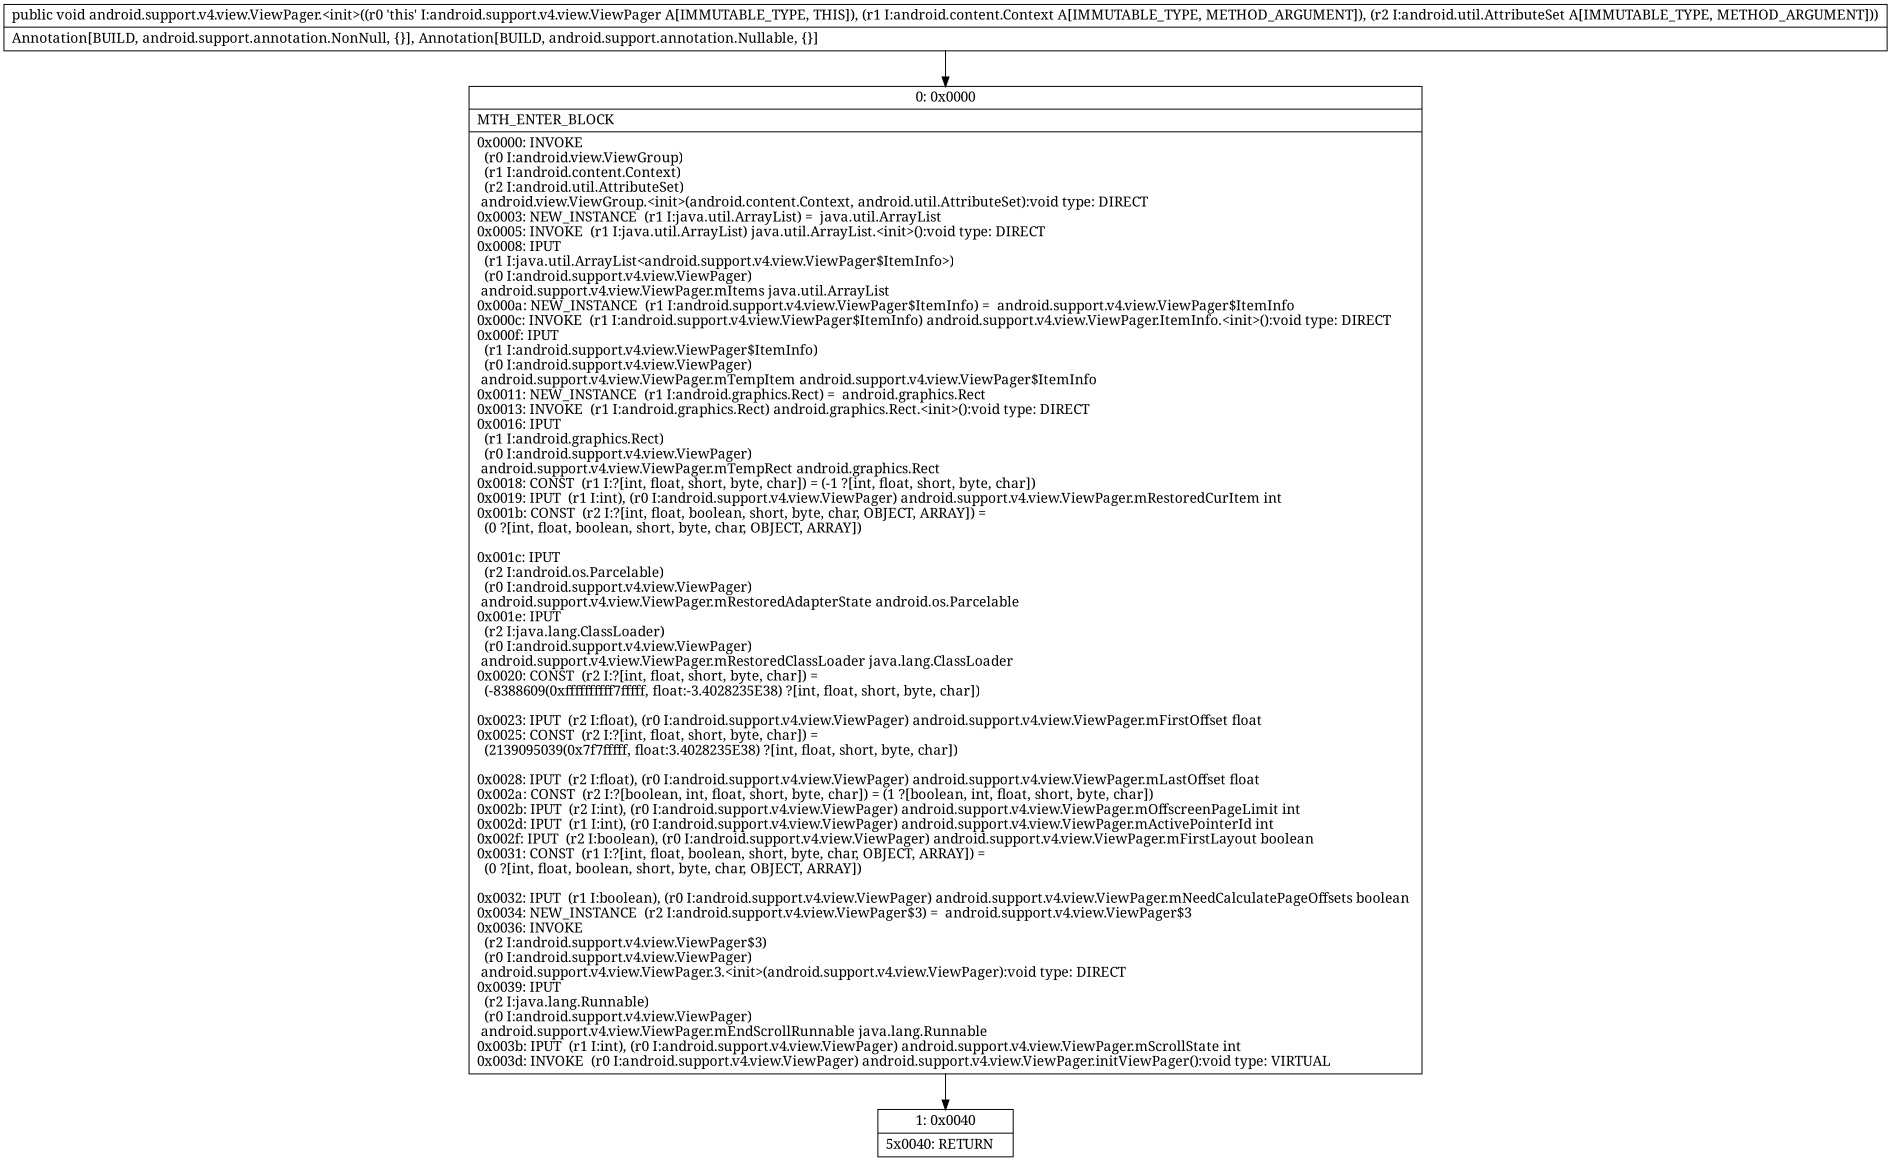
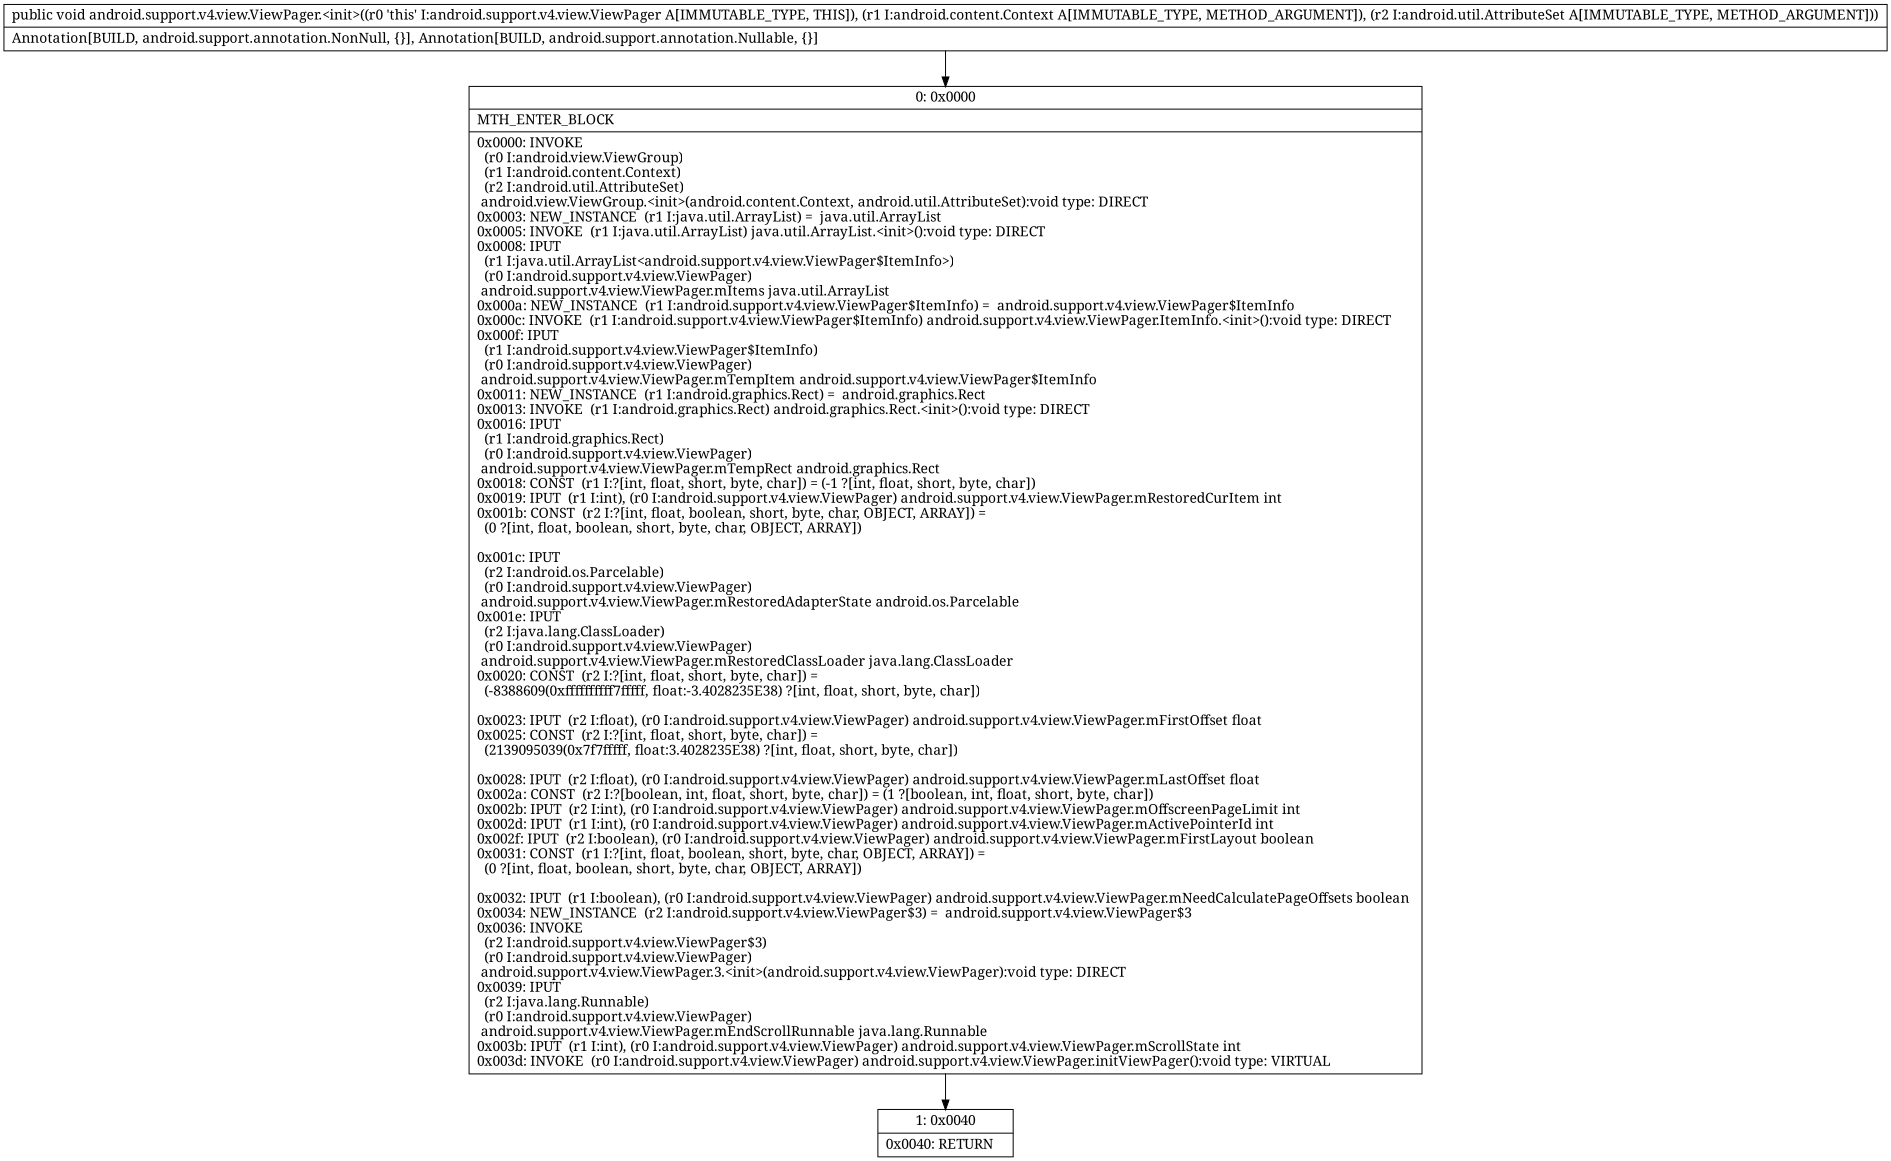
(946, 1145) -> (946, 1145)
